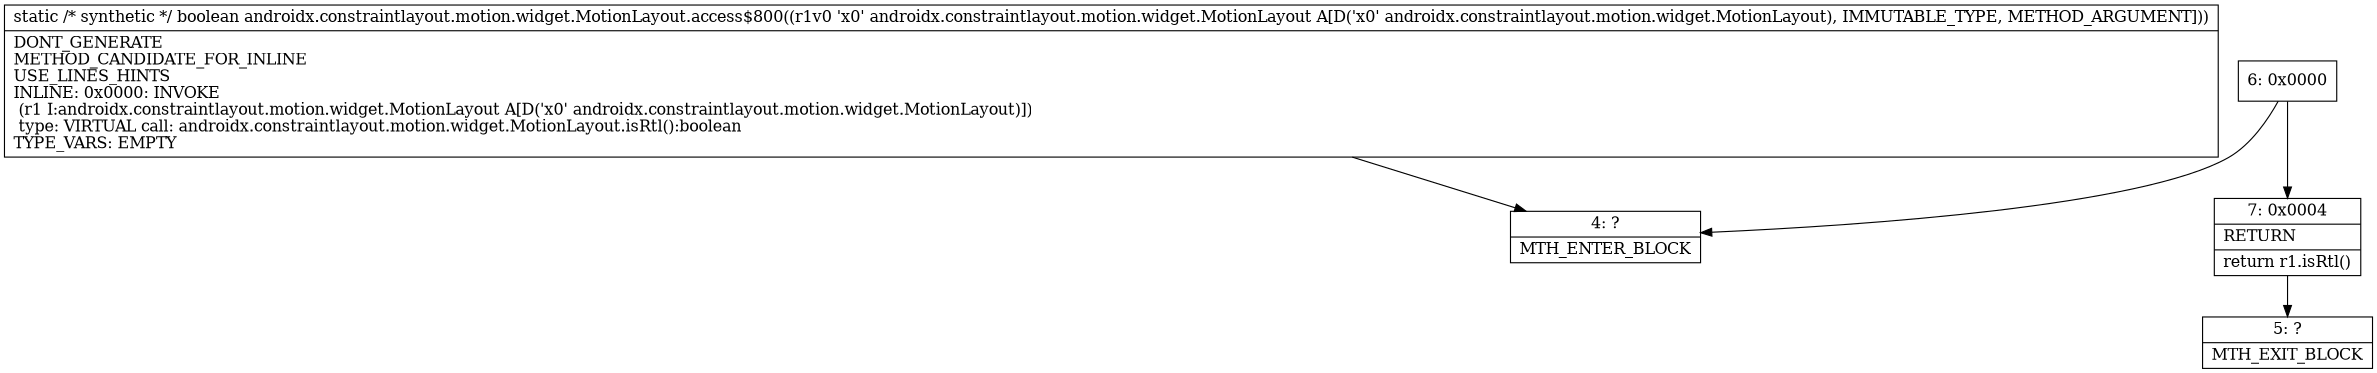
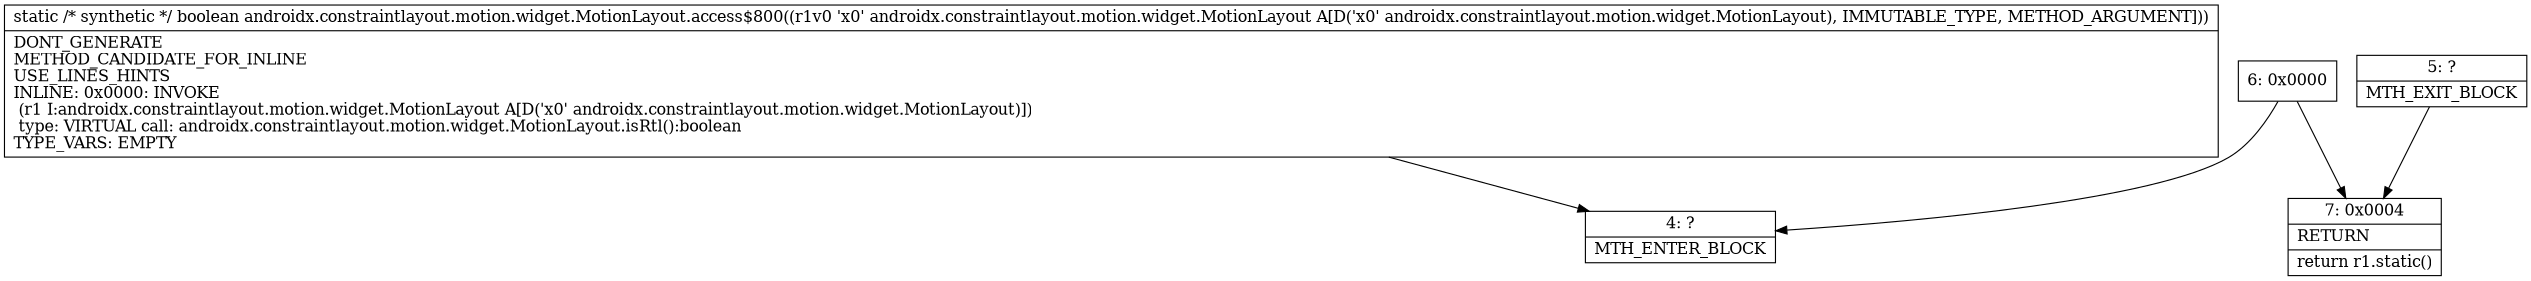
(2288, 262) -> (2365, 262)
(2288, 291) -> (2409, 148)
